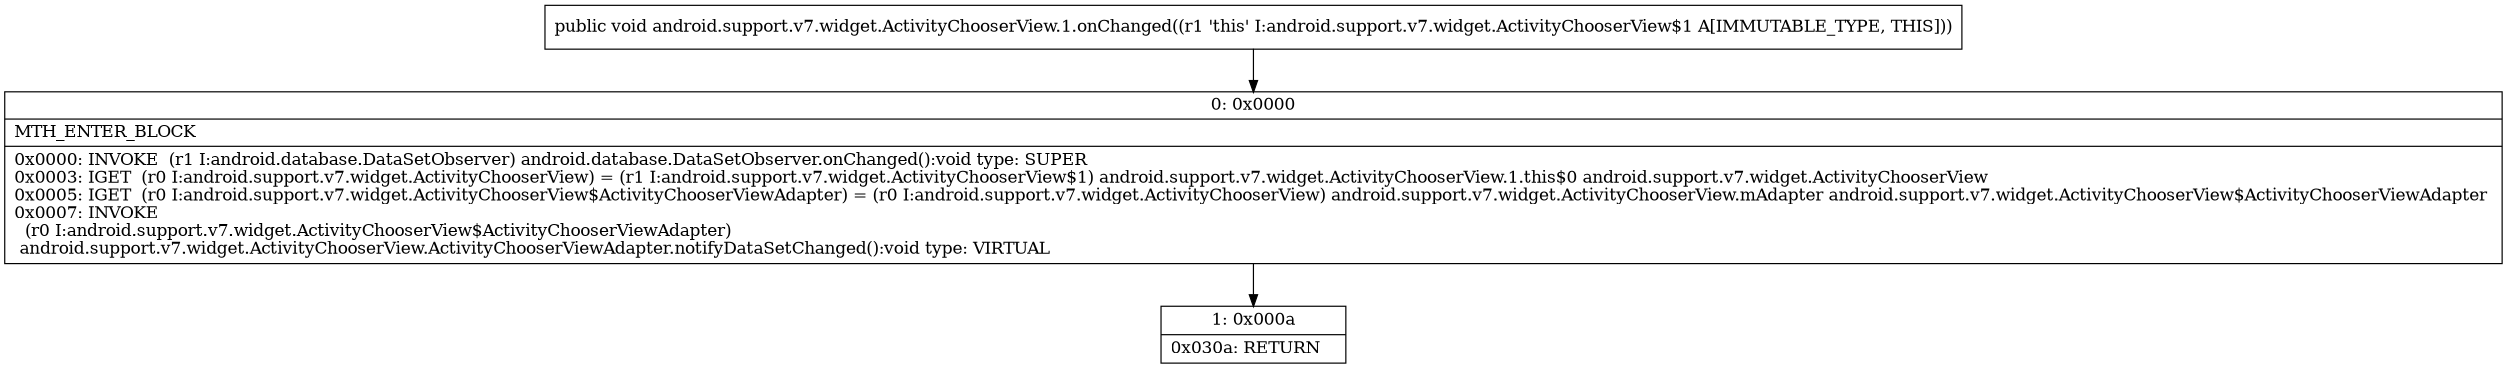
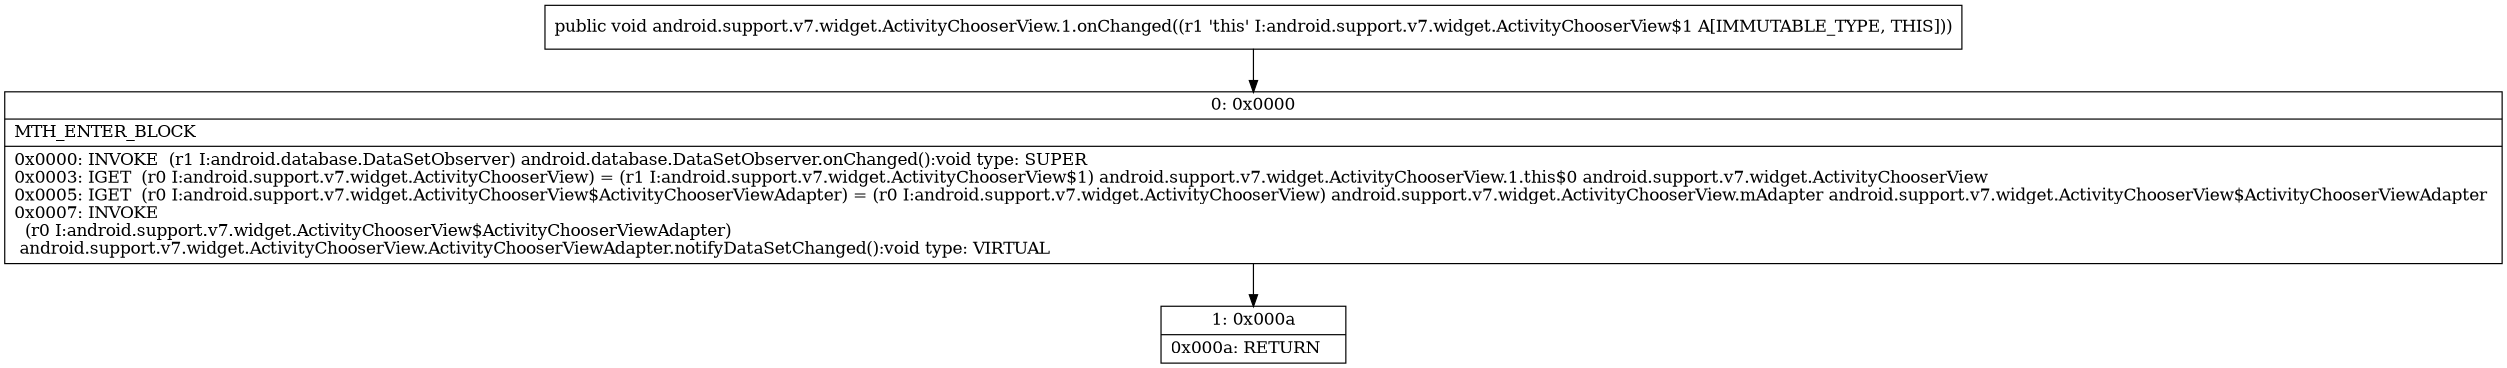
(1253, 348) -> (1253, 348)
